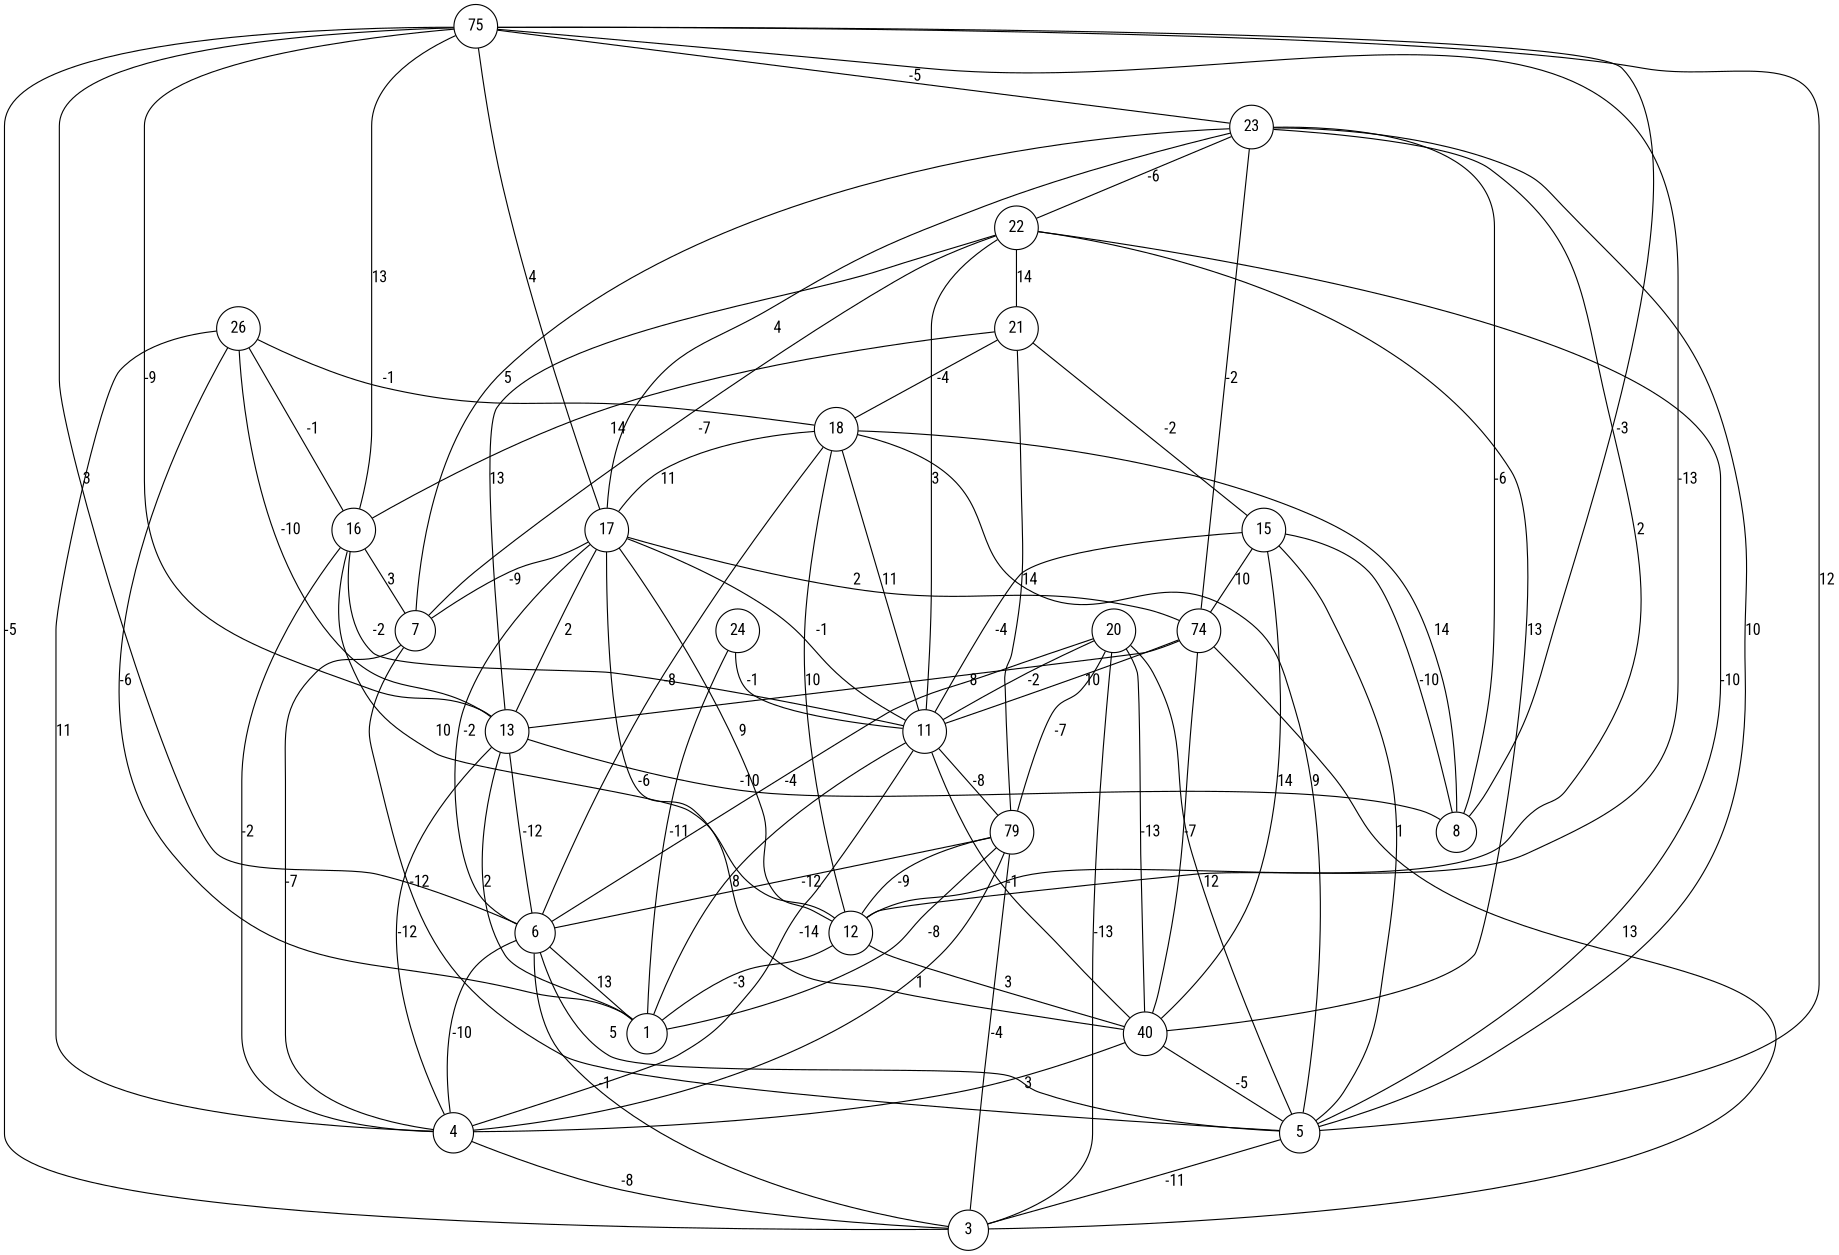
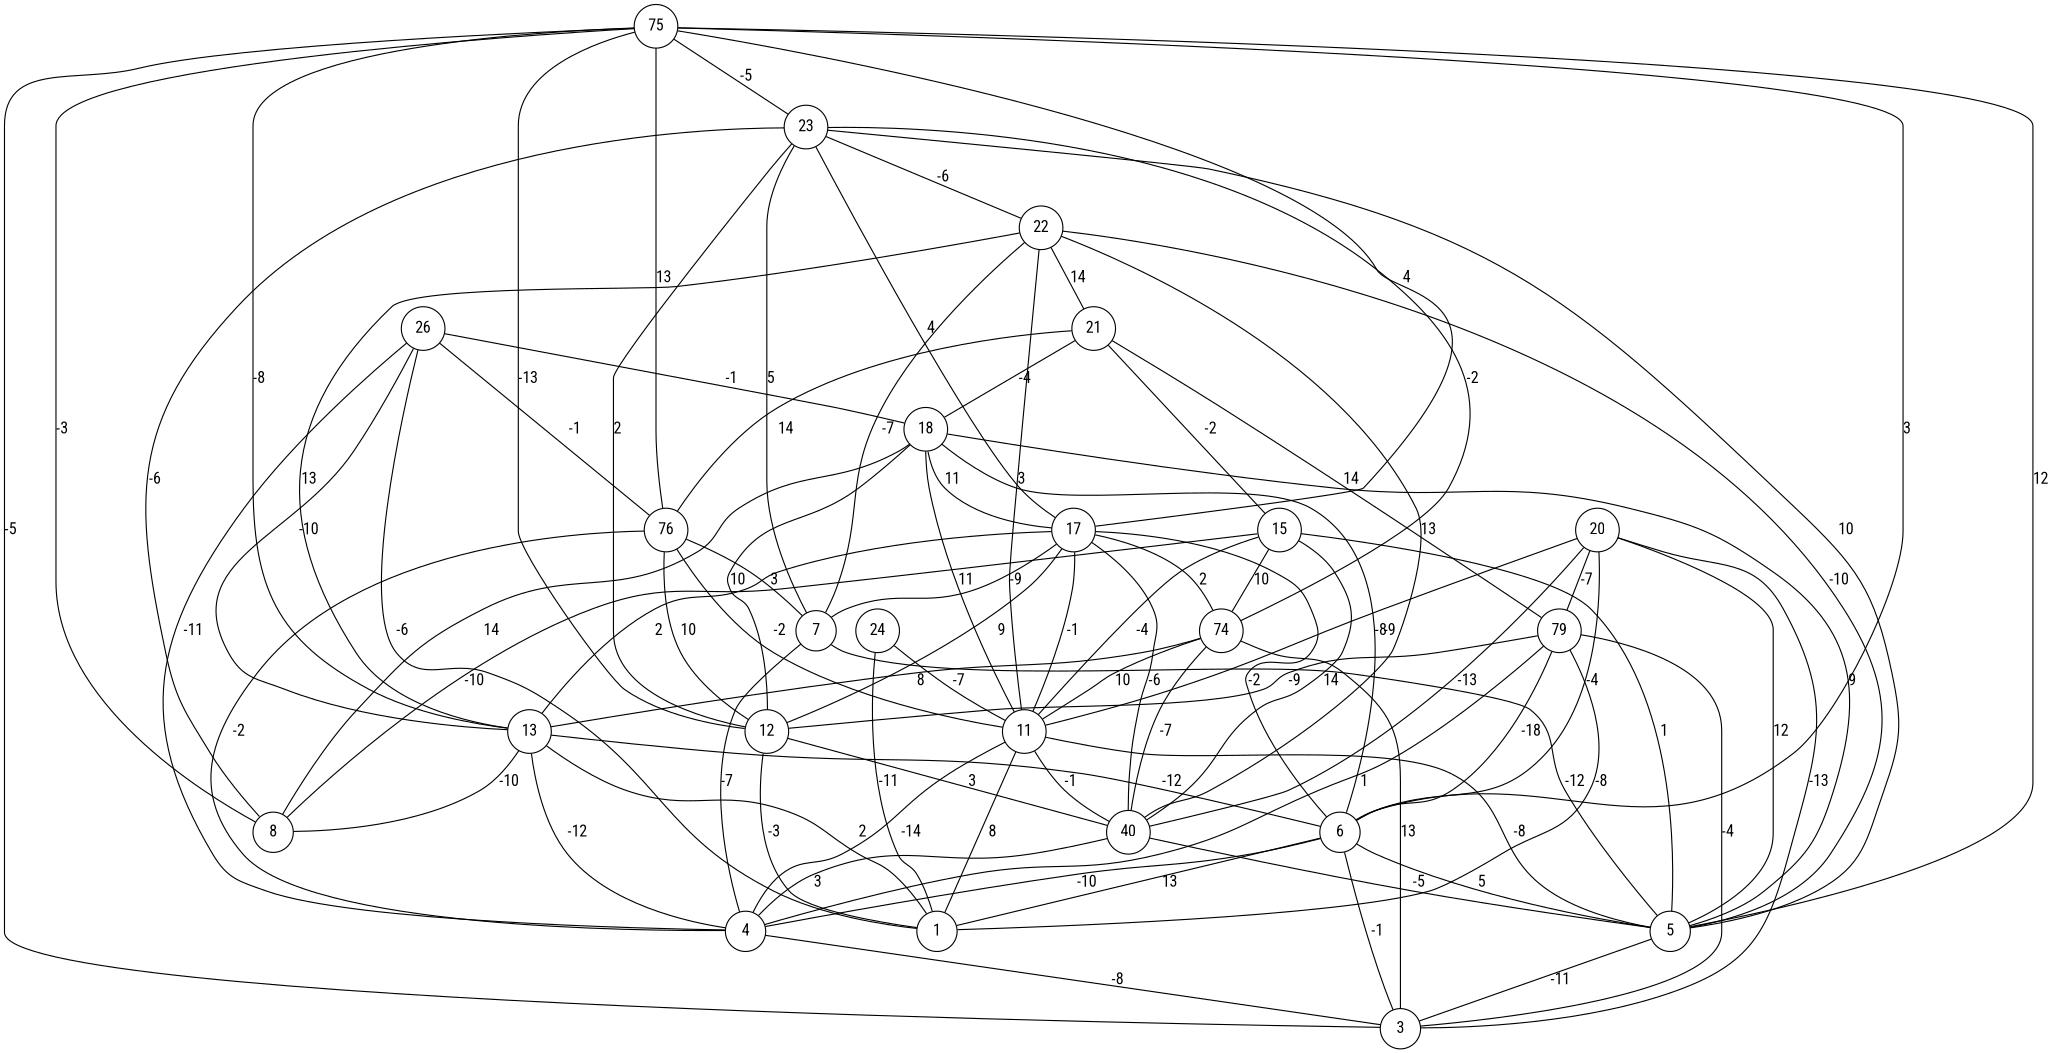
(151, 379) -> (259, 379)
(354, 530) -> (666, 530)
(753, 681) -> (959, 681)
(1034, 681) -> (1390, 631)
(64, 732) -> (194, 631)
(968, 782) -> (1414, 763)
(812, 883) -> (1531, 732)
